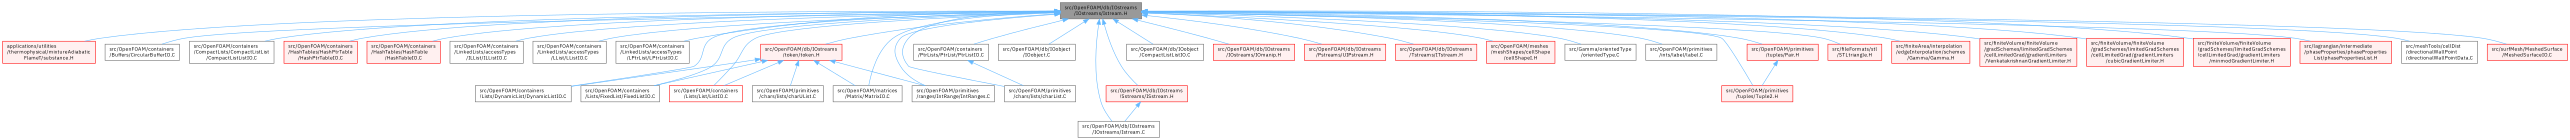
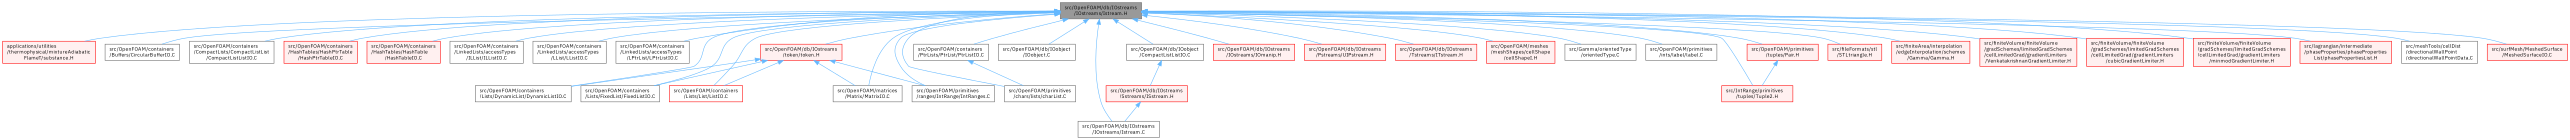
(1117, 58) -> (1155, 76)
(788, 94) -> none
(1757, 94) -> (1757, 94)
